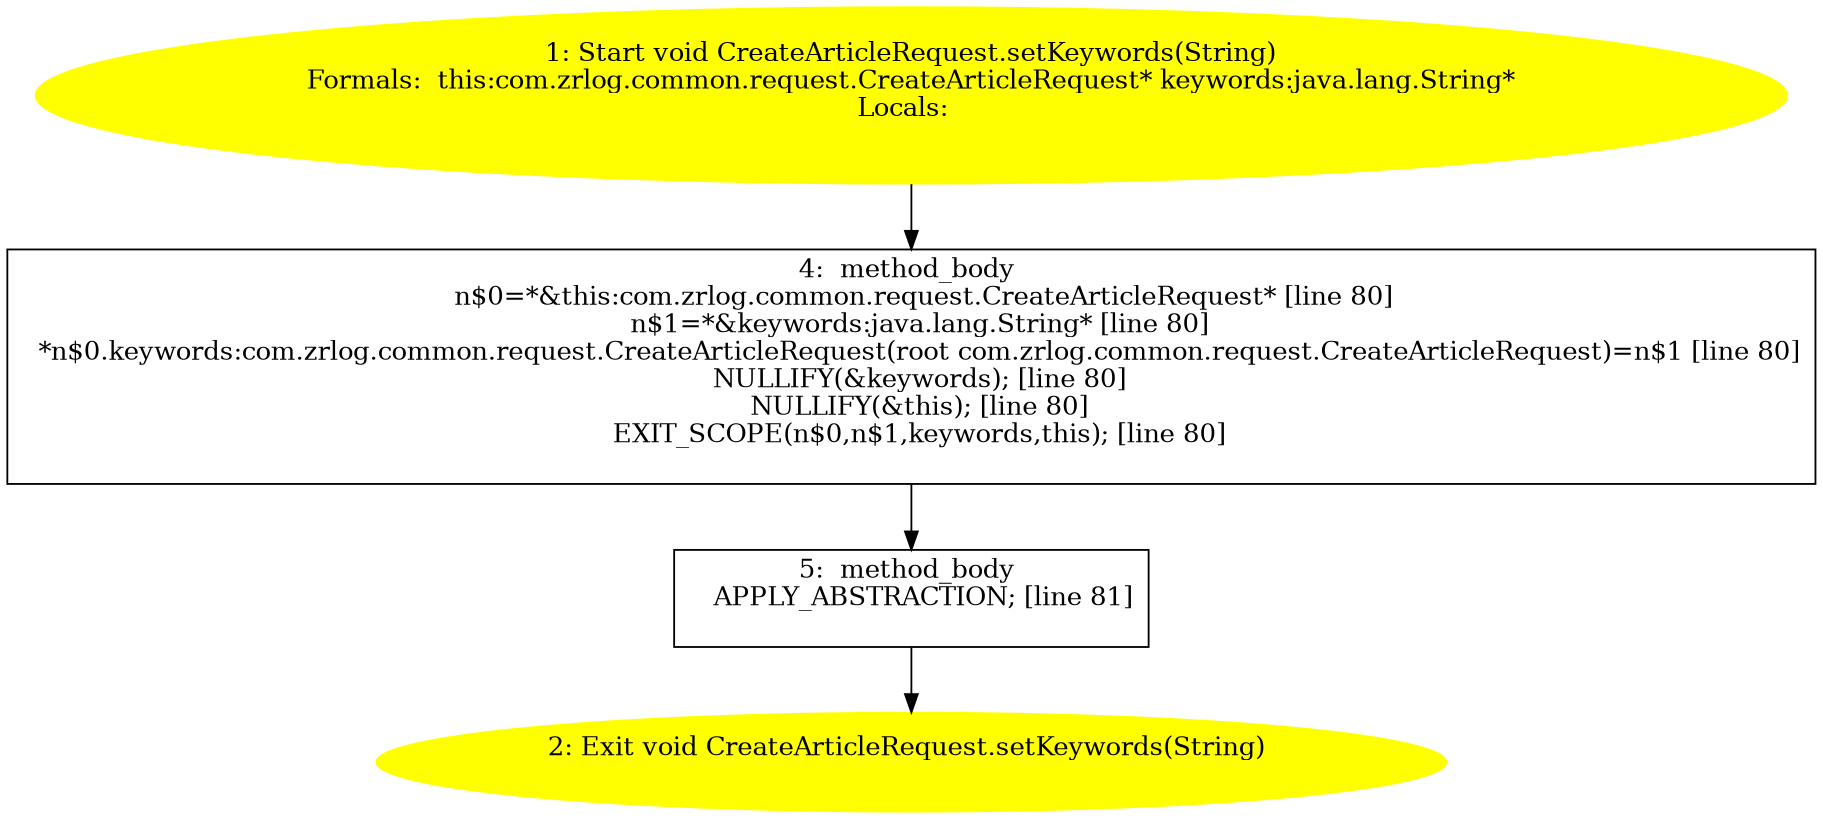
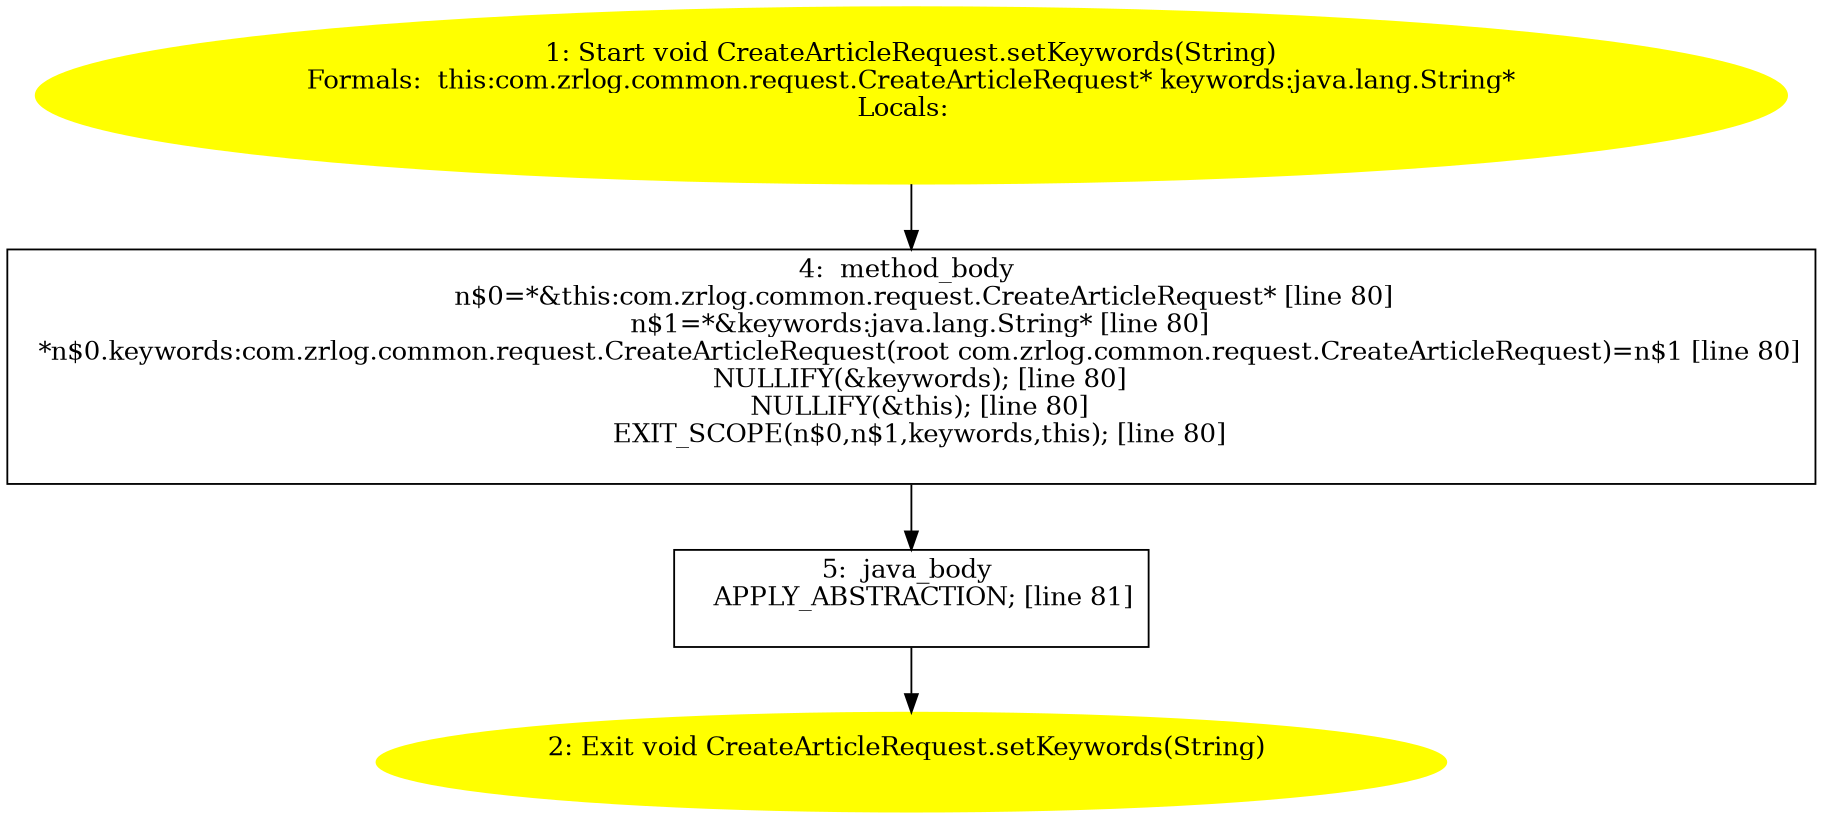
(911, 598) -> (911, 598)
